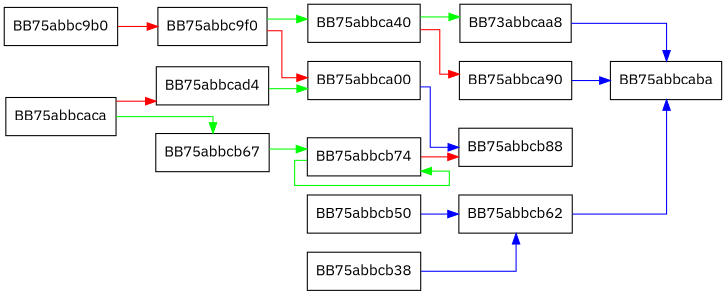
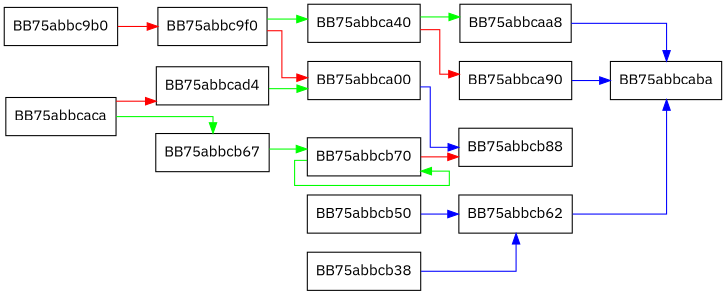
(516, 23) -> (516, 23)
(364, 157) -> (364, 157)
